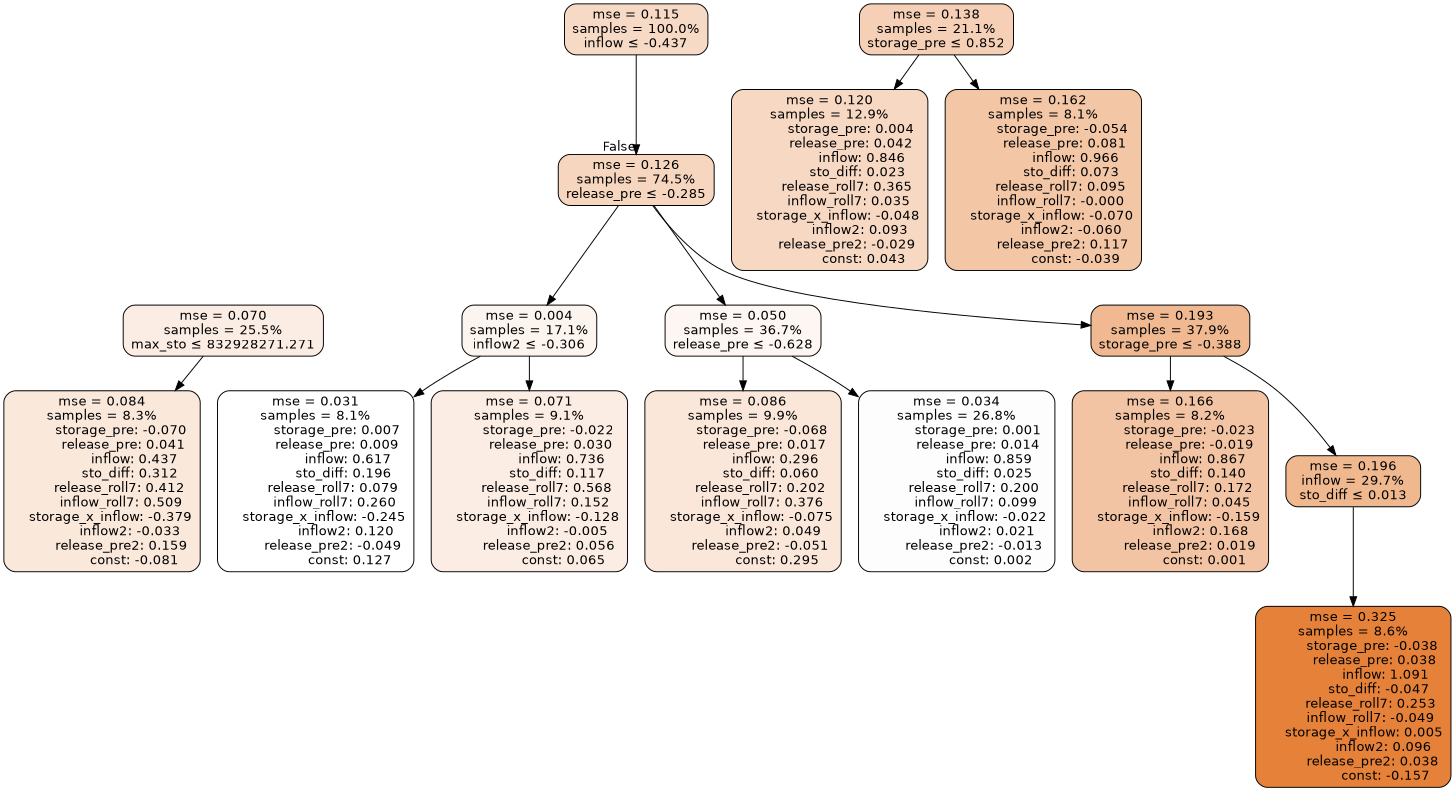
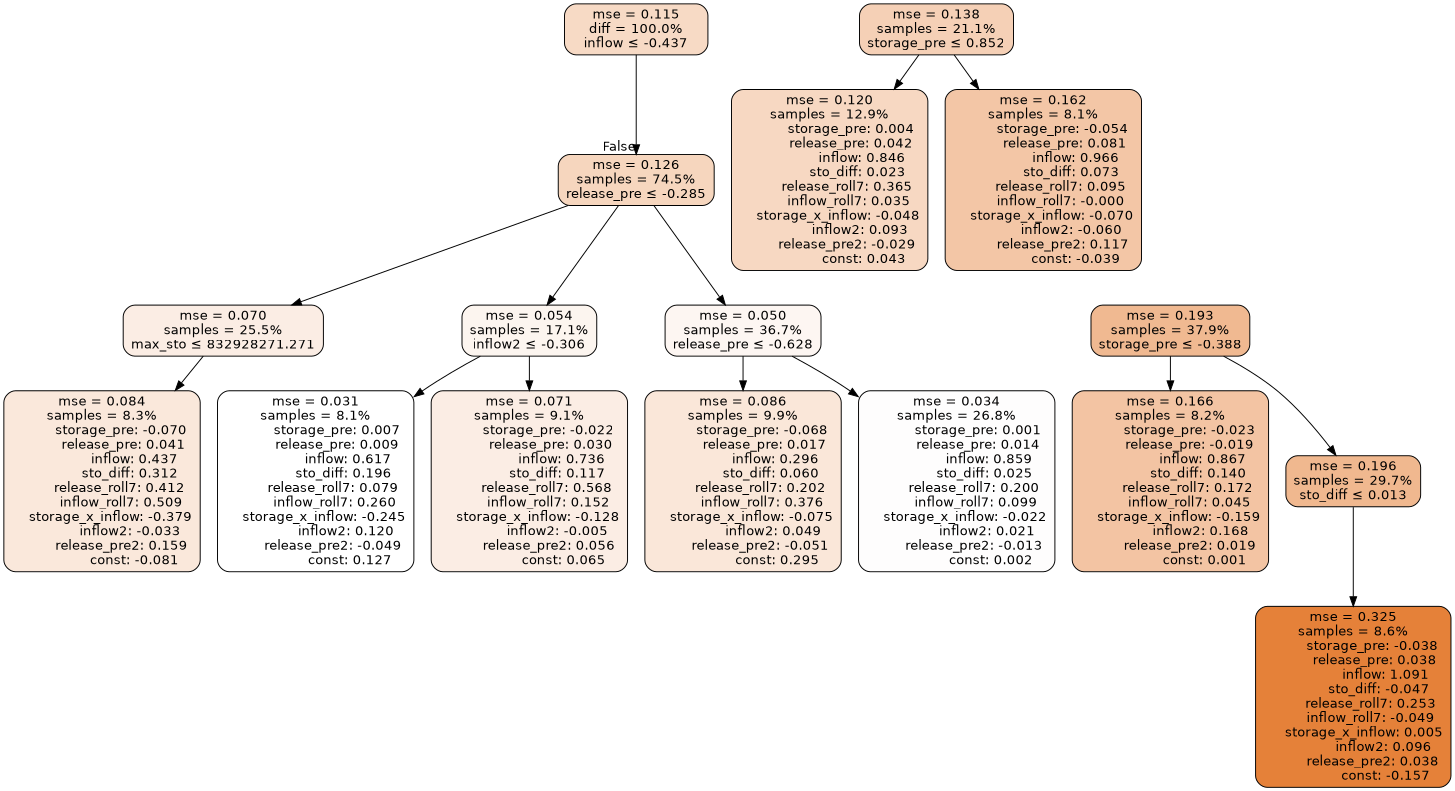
(636, 29) -> (636, 29)
(852, 302) -> (434, 254)
(529, 331) -> (529, 331)
(1353, 481) -> (1353, 481)
